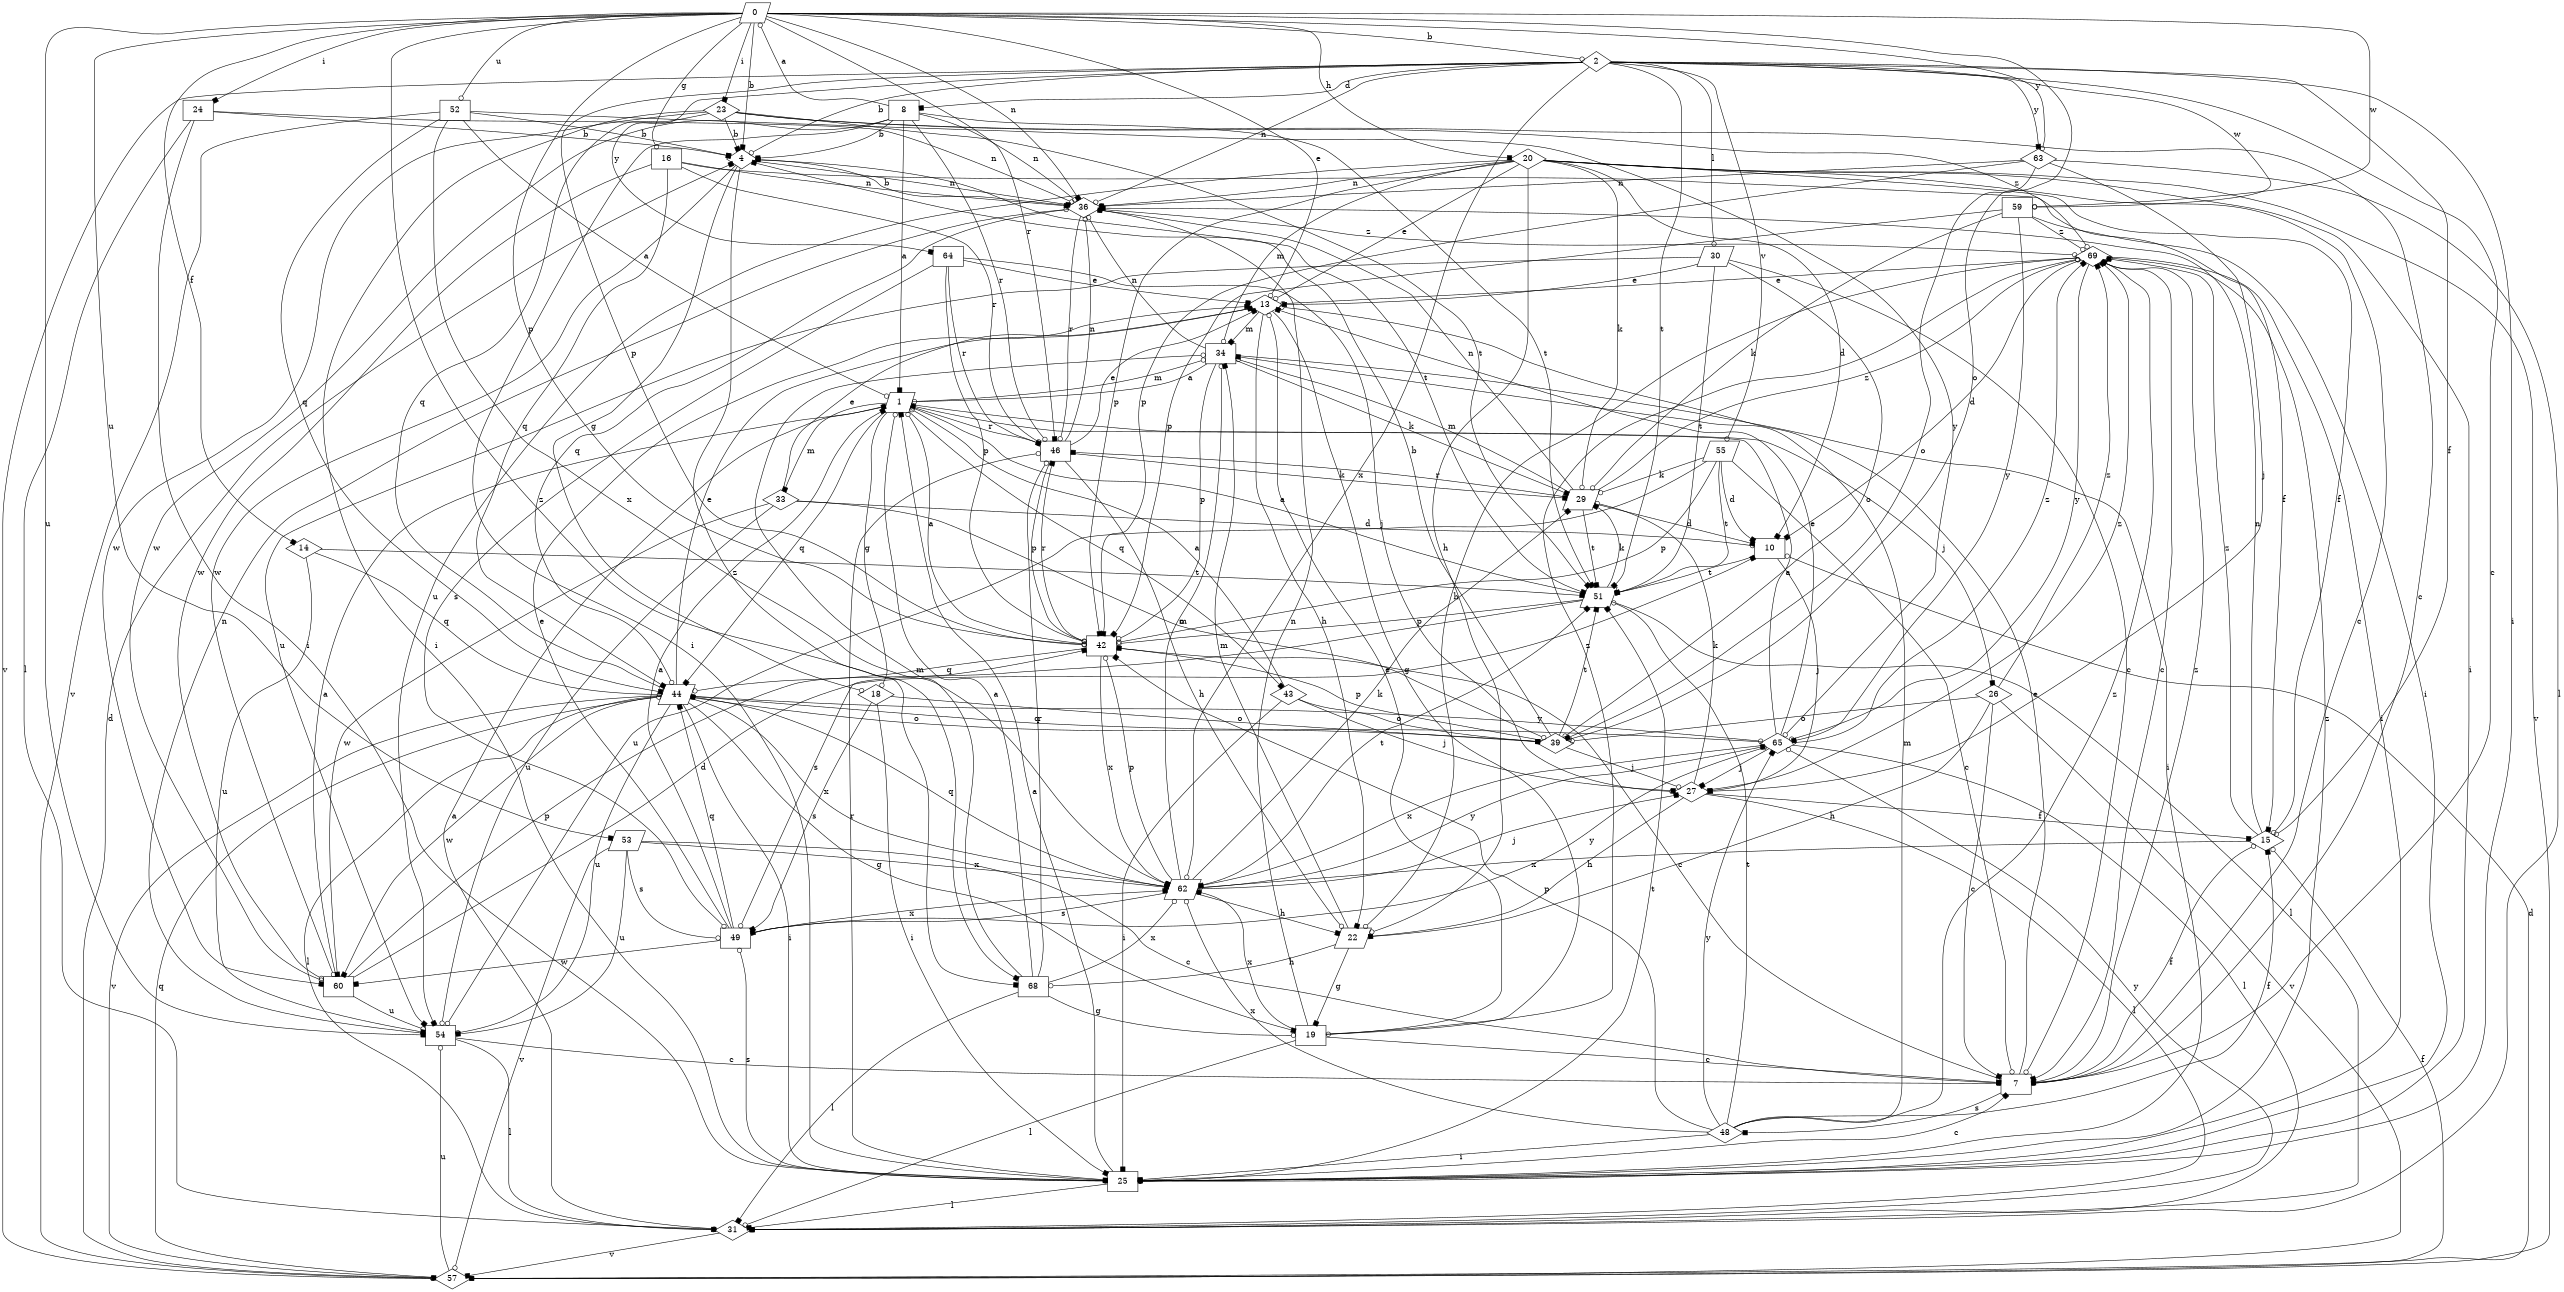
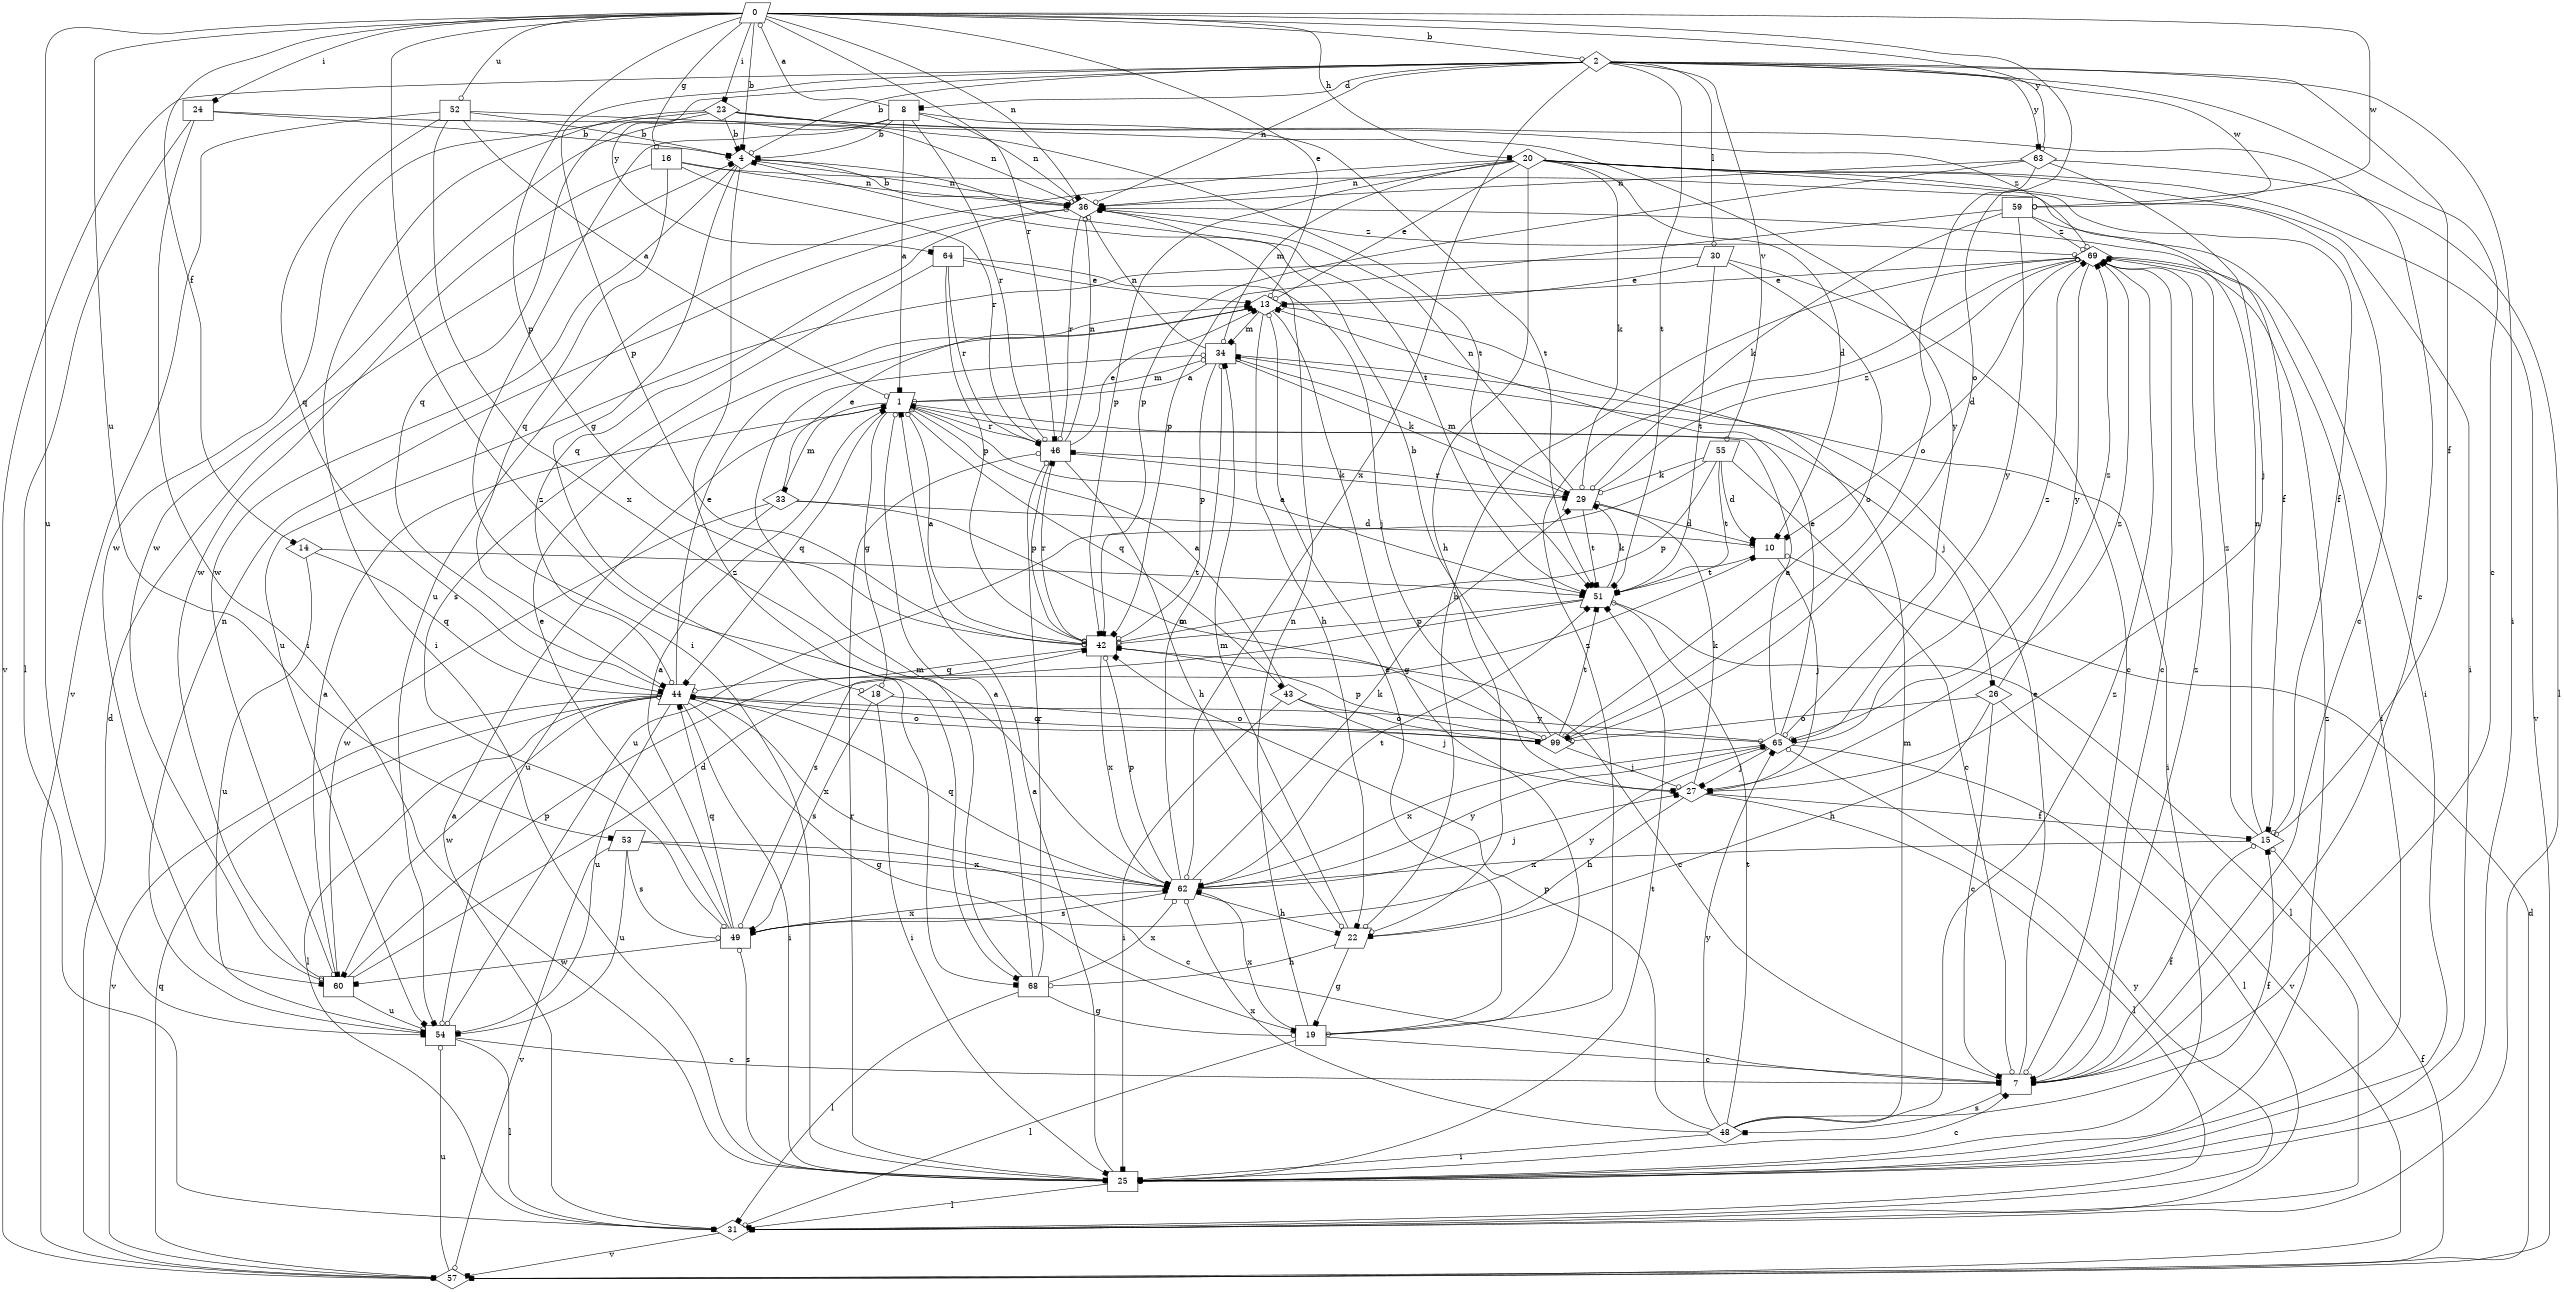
(876, 182) -> (876, 181)
(1555, 743) -> (1555, 743)
